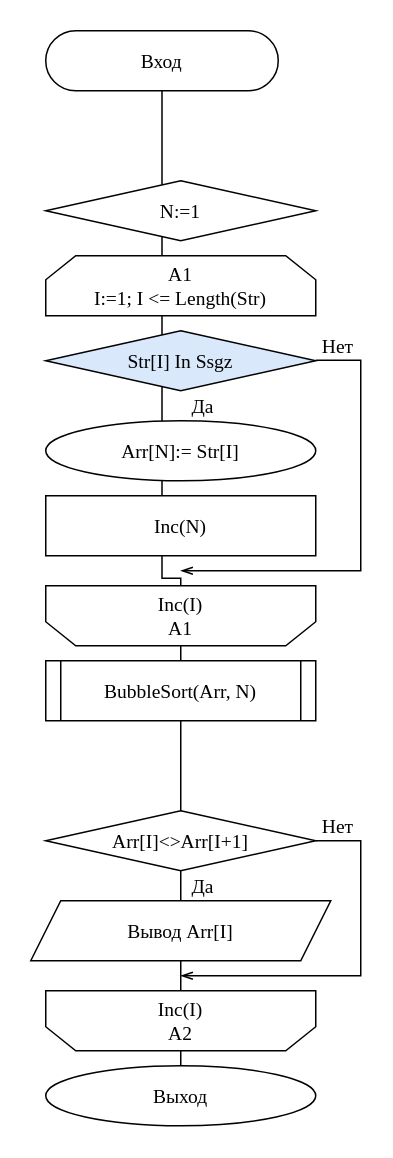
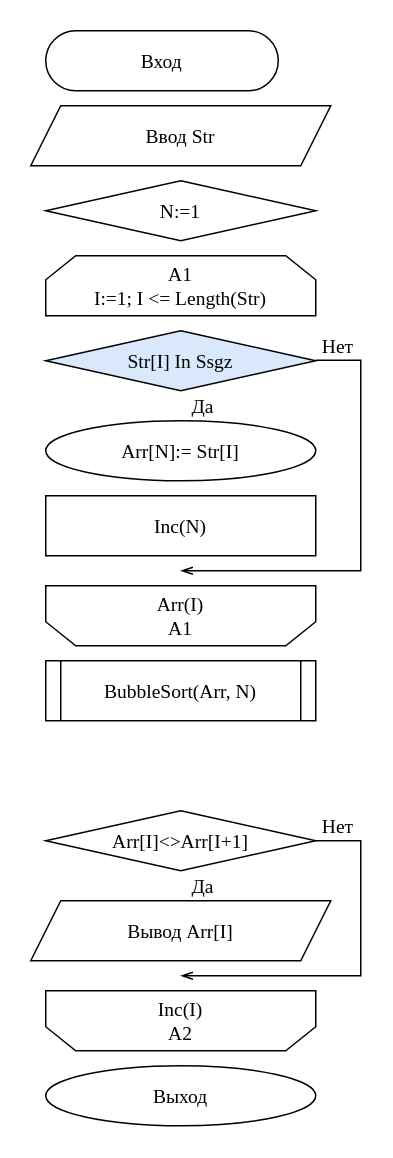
none -> (181, 136)
(162, 138) -> none
(181, 616) -> (181, 616)
